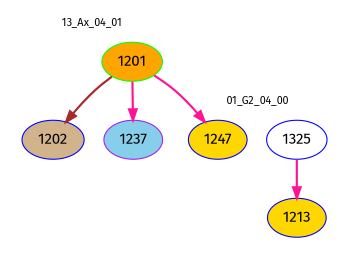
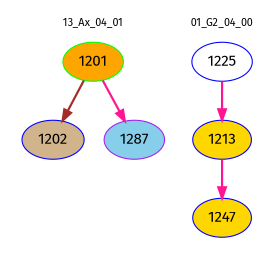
(187, 102) -> (222, 173)
(133, 140) -> (134, 140)
(297, 140) -> (222, 62)
